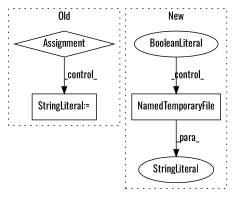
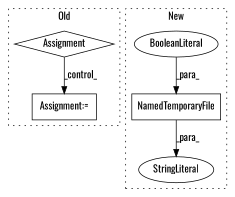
(188, 75) -> (188, 75)
(64, 107) -> (64, 107)
